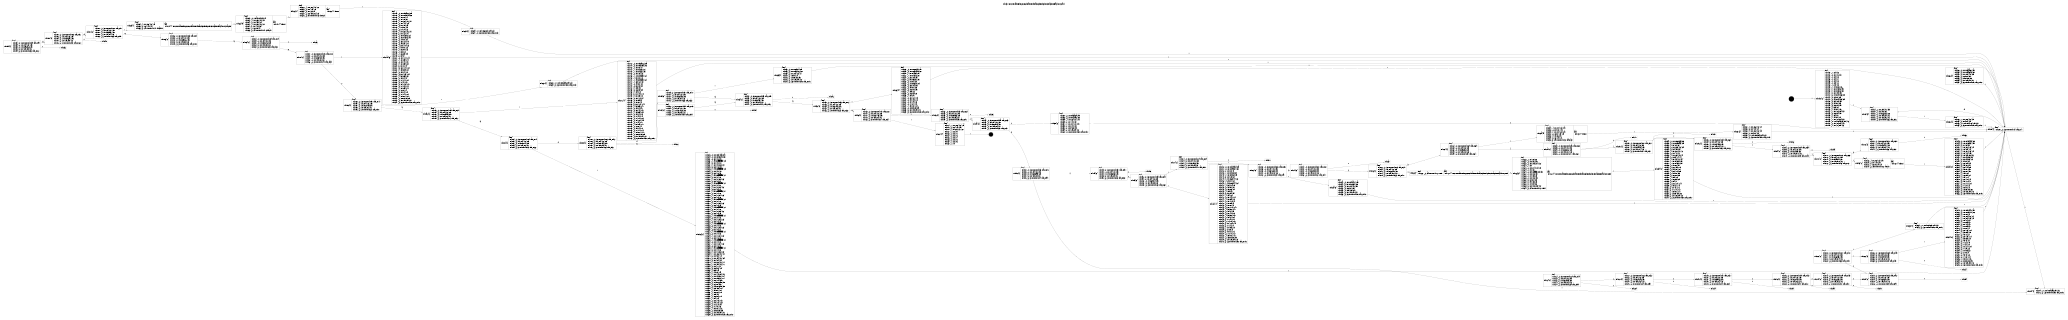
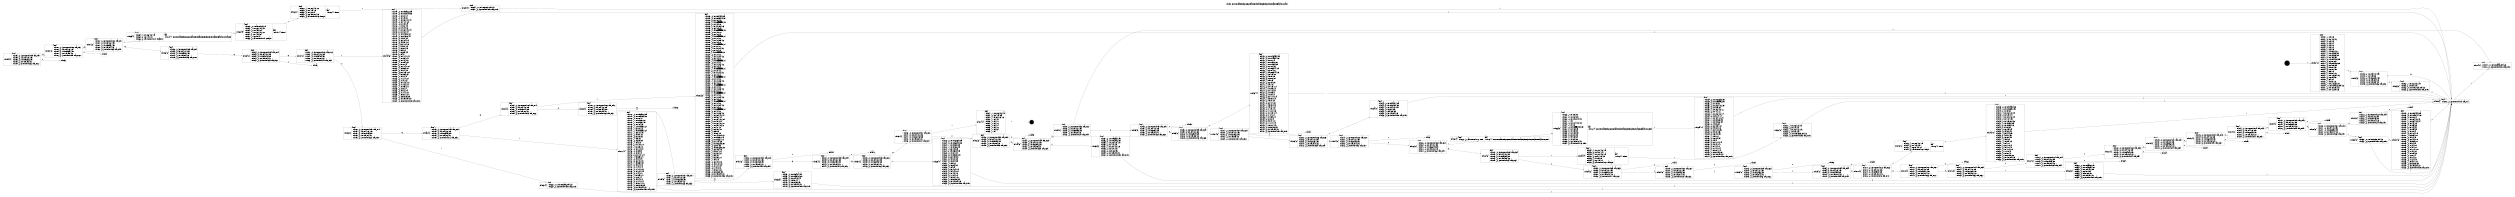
(714, 98) -> (723, 181)
none -> (1966, 171)
(1921, 247) -> (2389, 140)
(1856, 268) -> (2307, 127)
